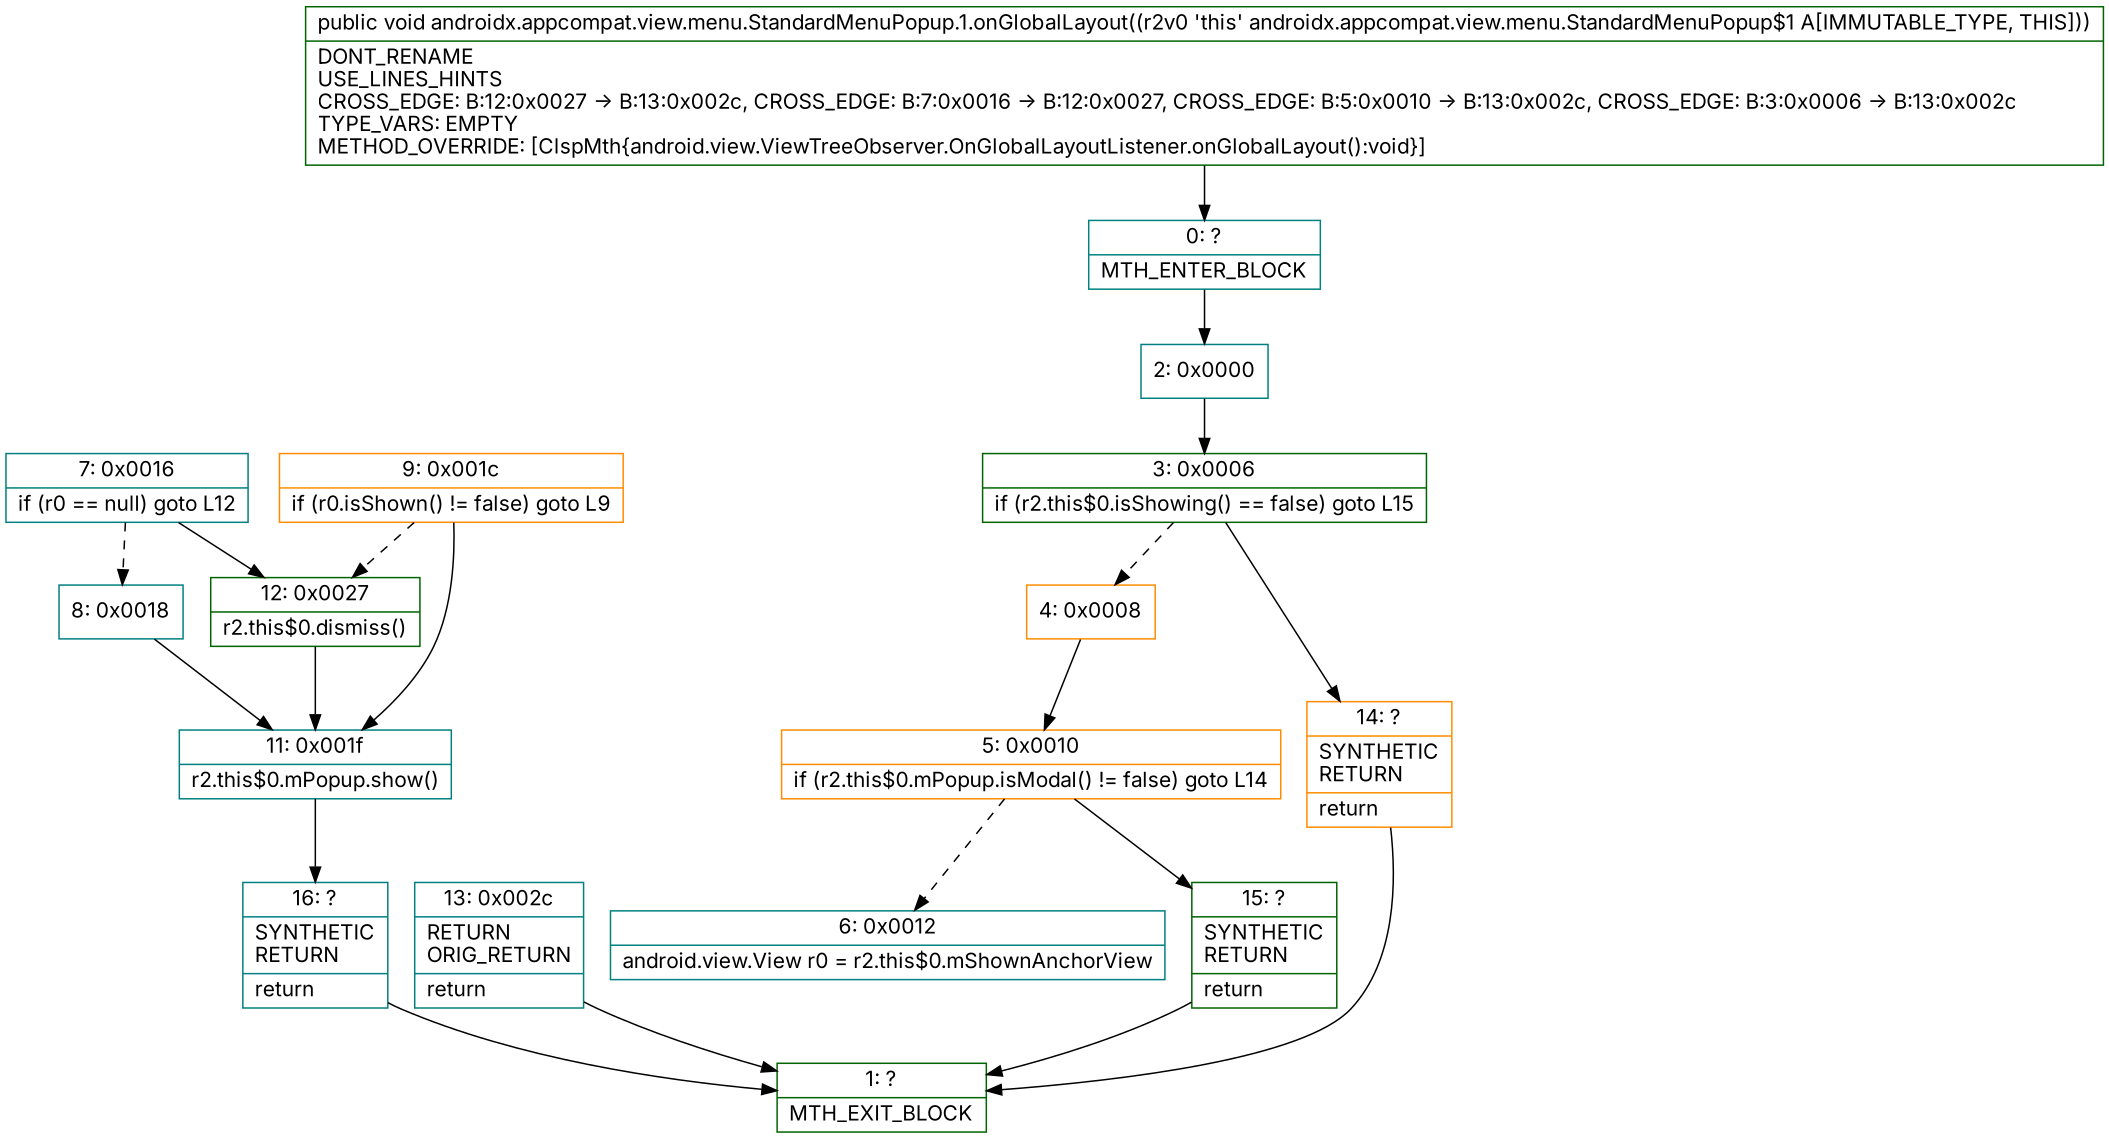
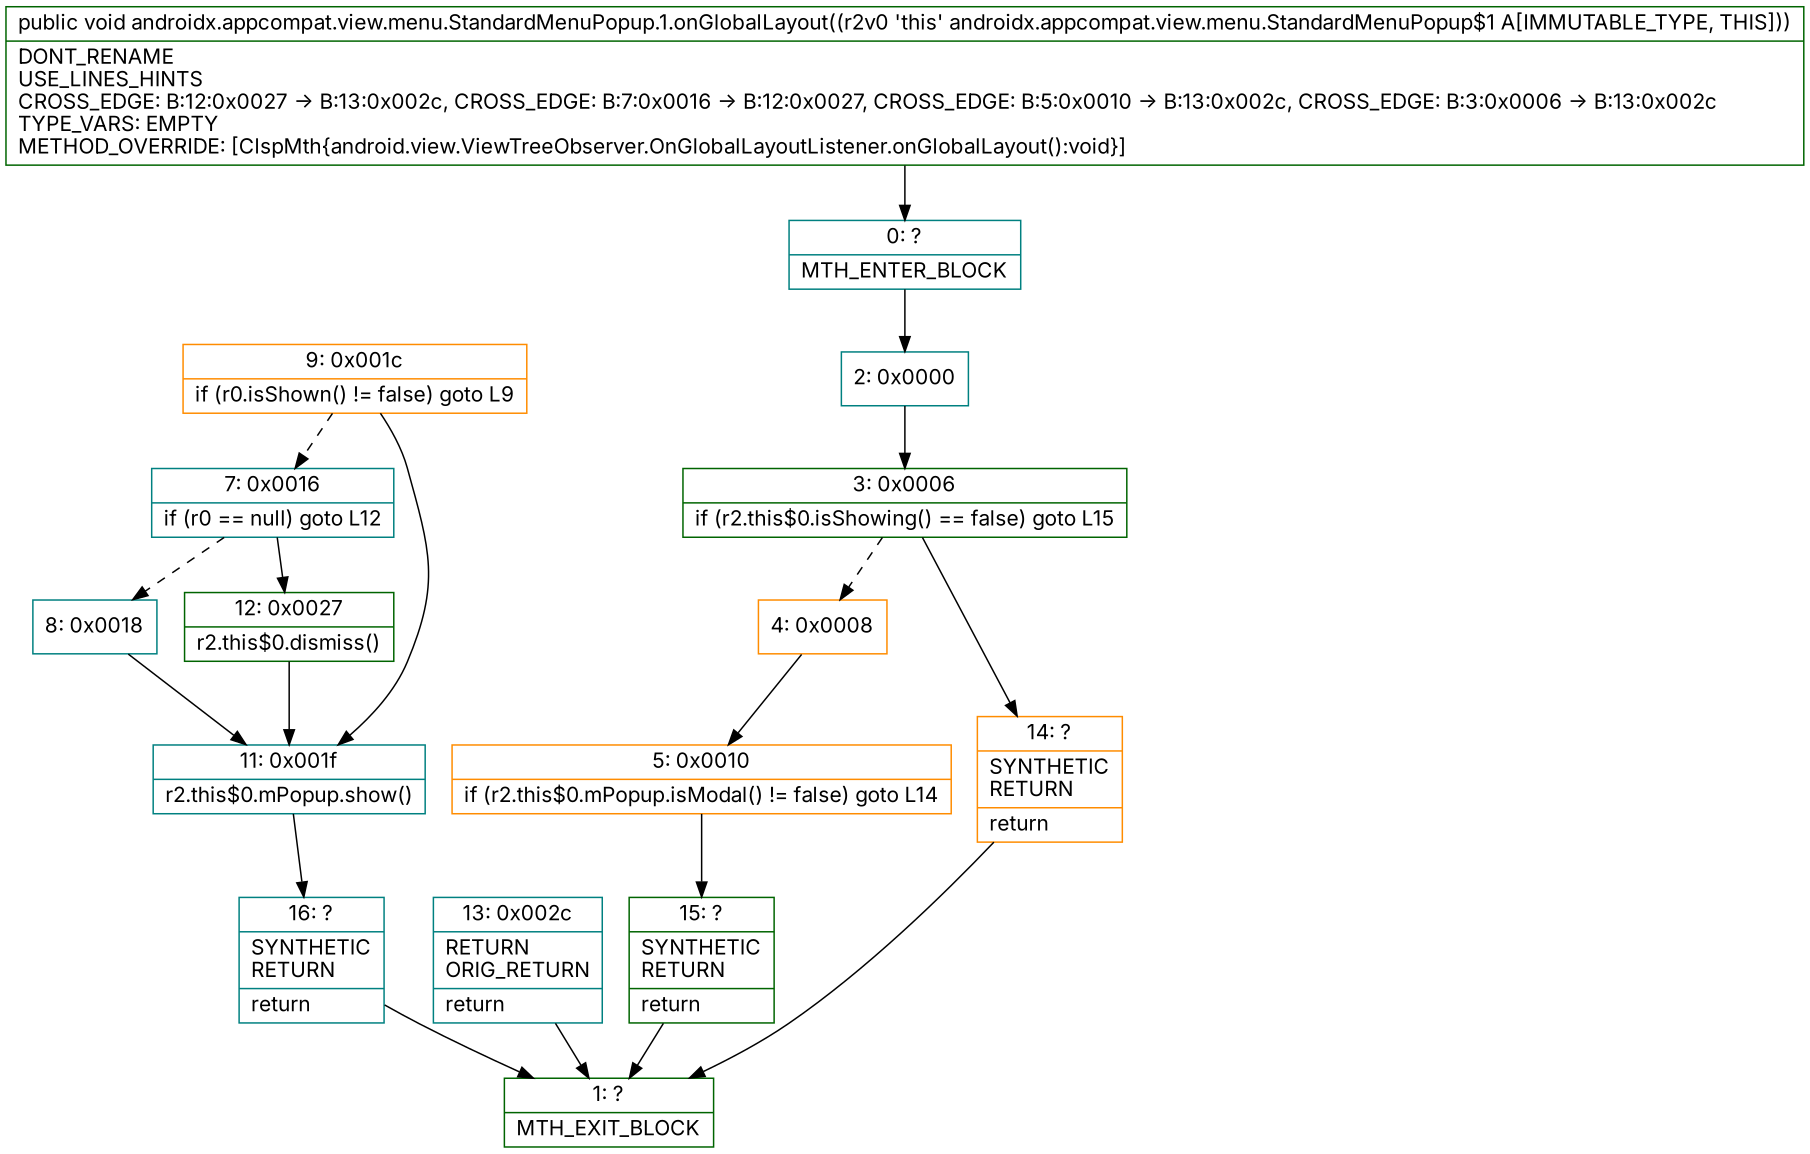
(389, 545) -> (318, 435)
(888, 945) -> none
